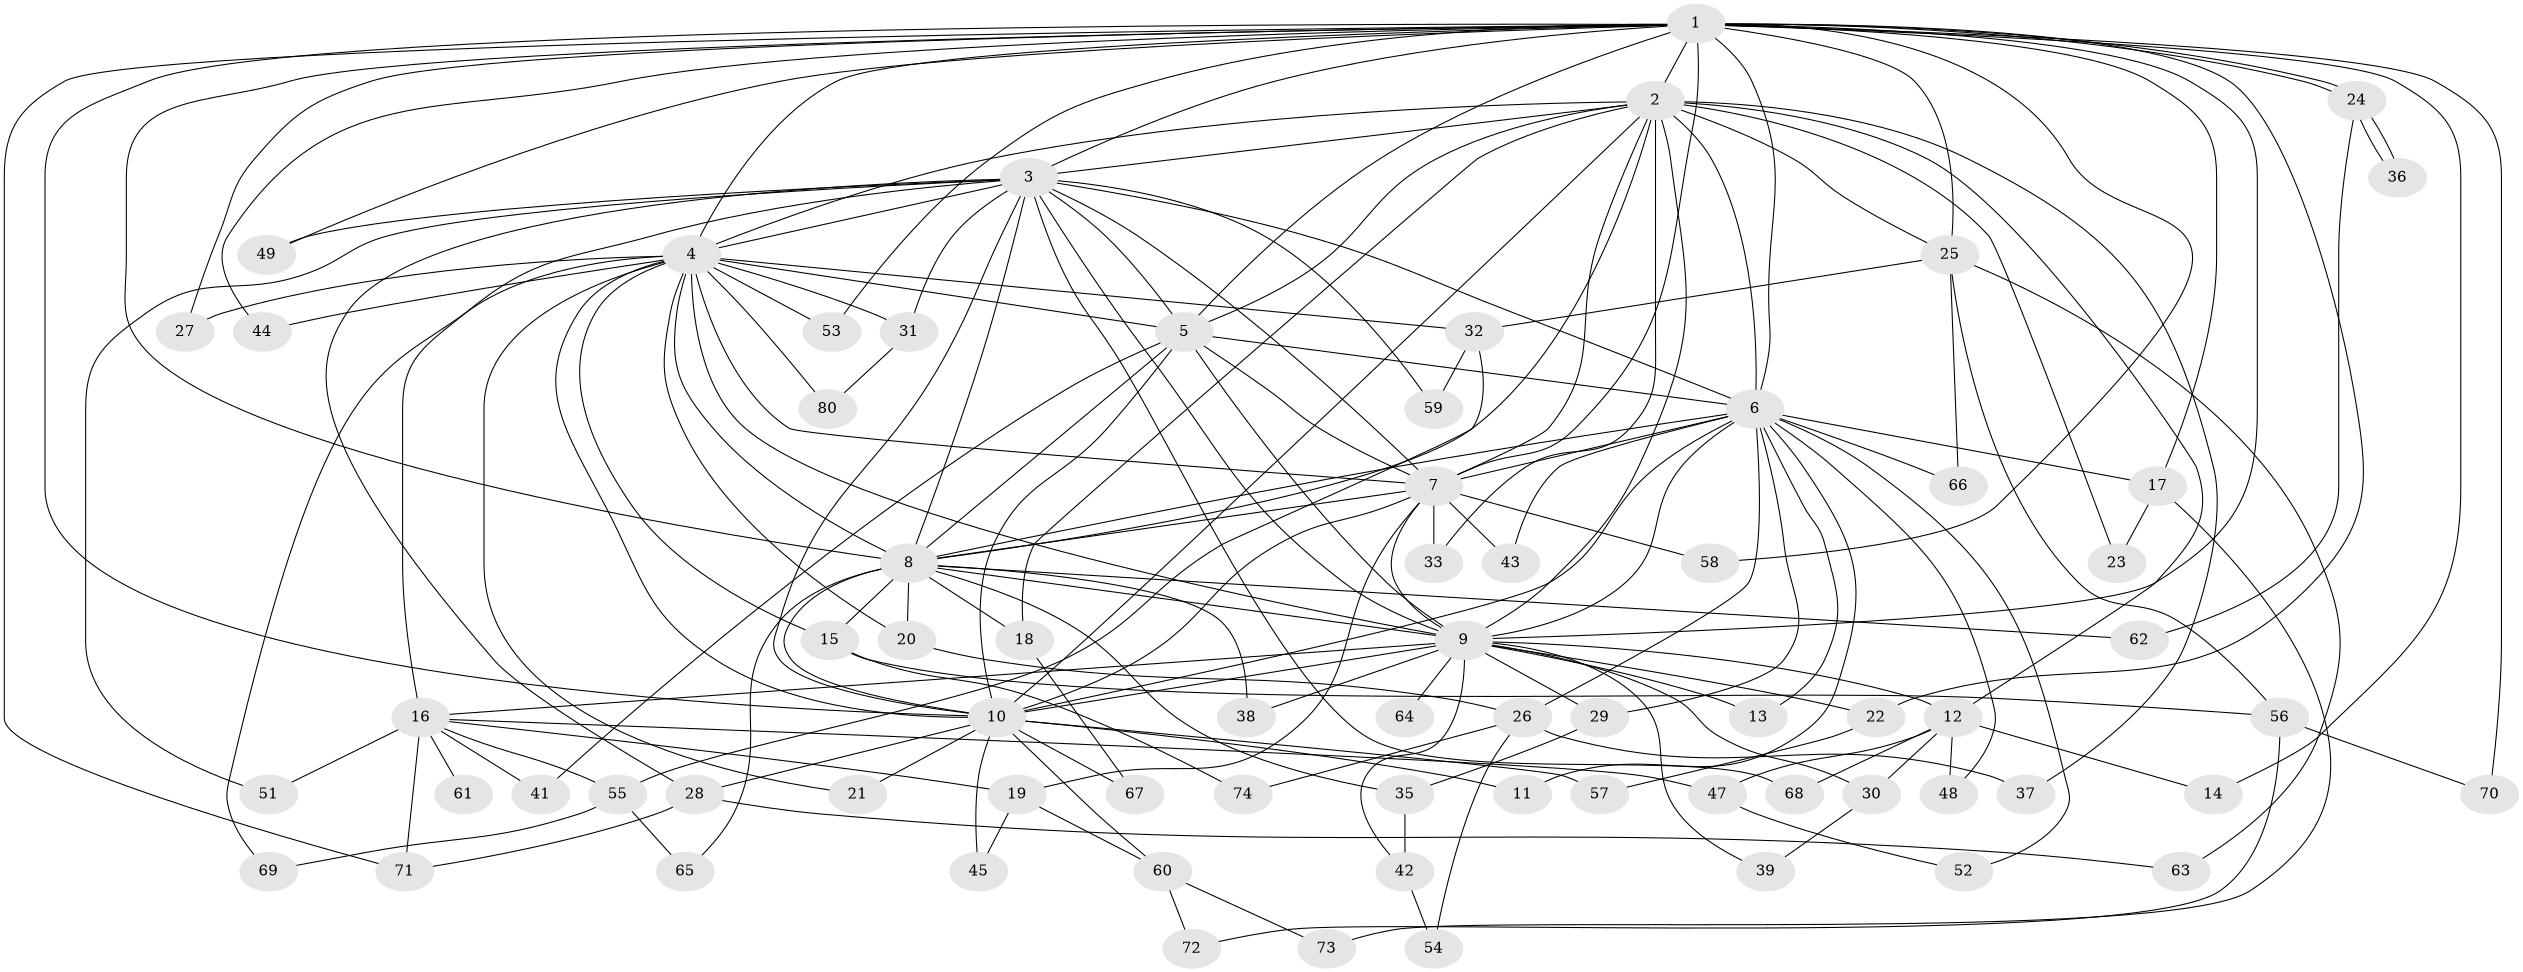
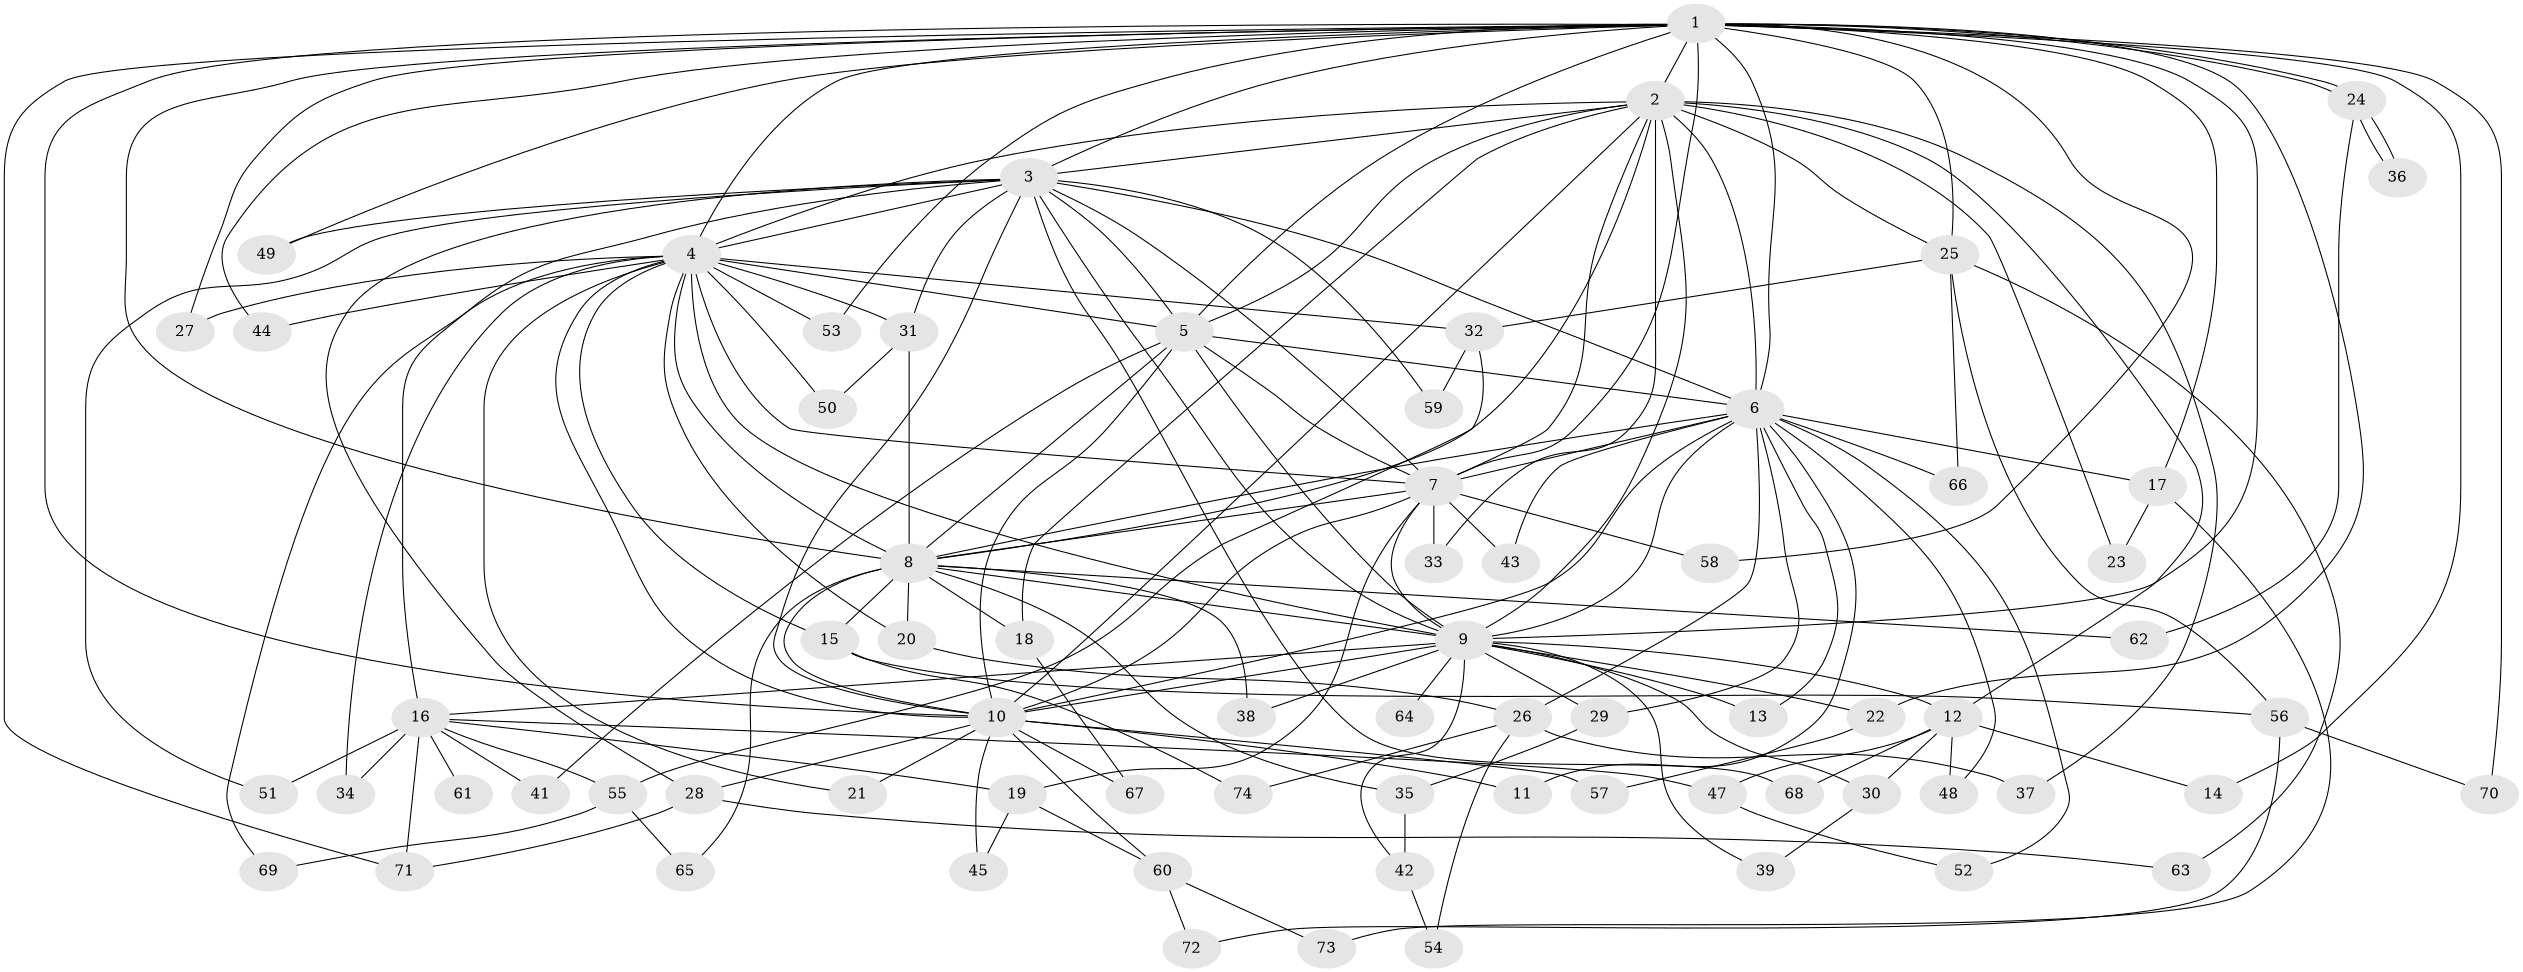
(976, 373) -> (909, 452)
(828, 409) -> (828, 409)
none -> (346, 795)
